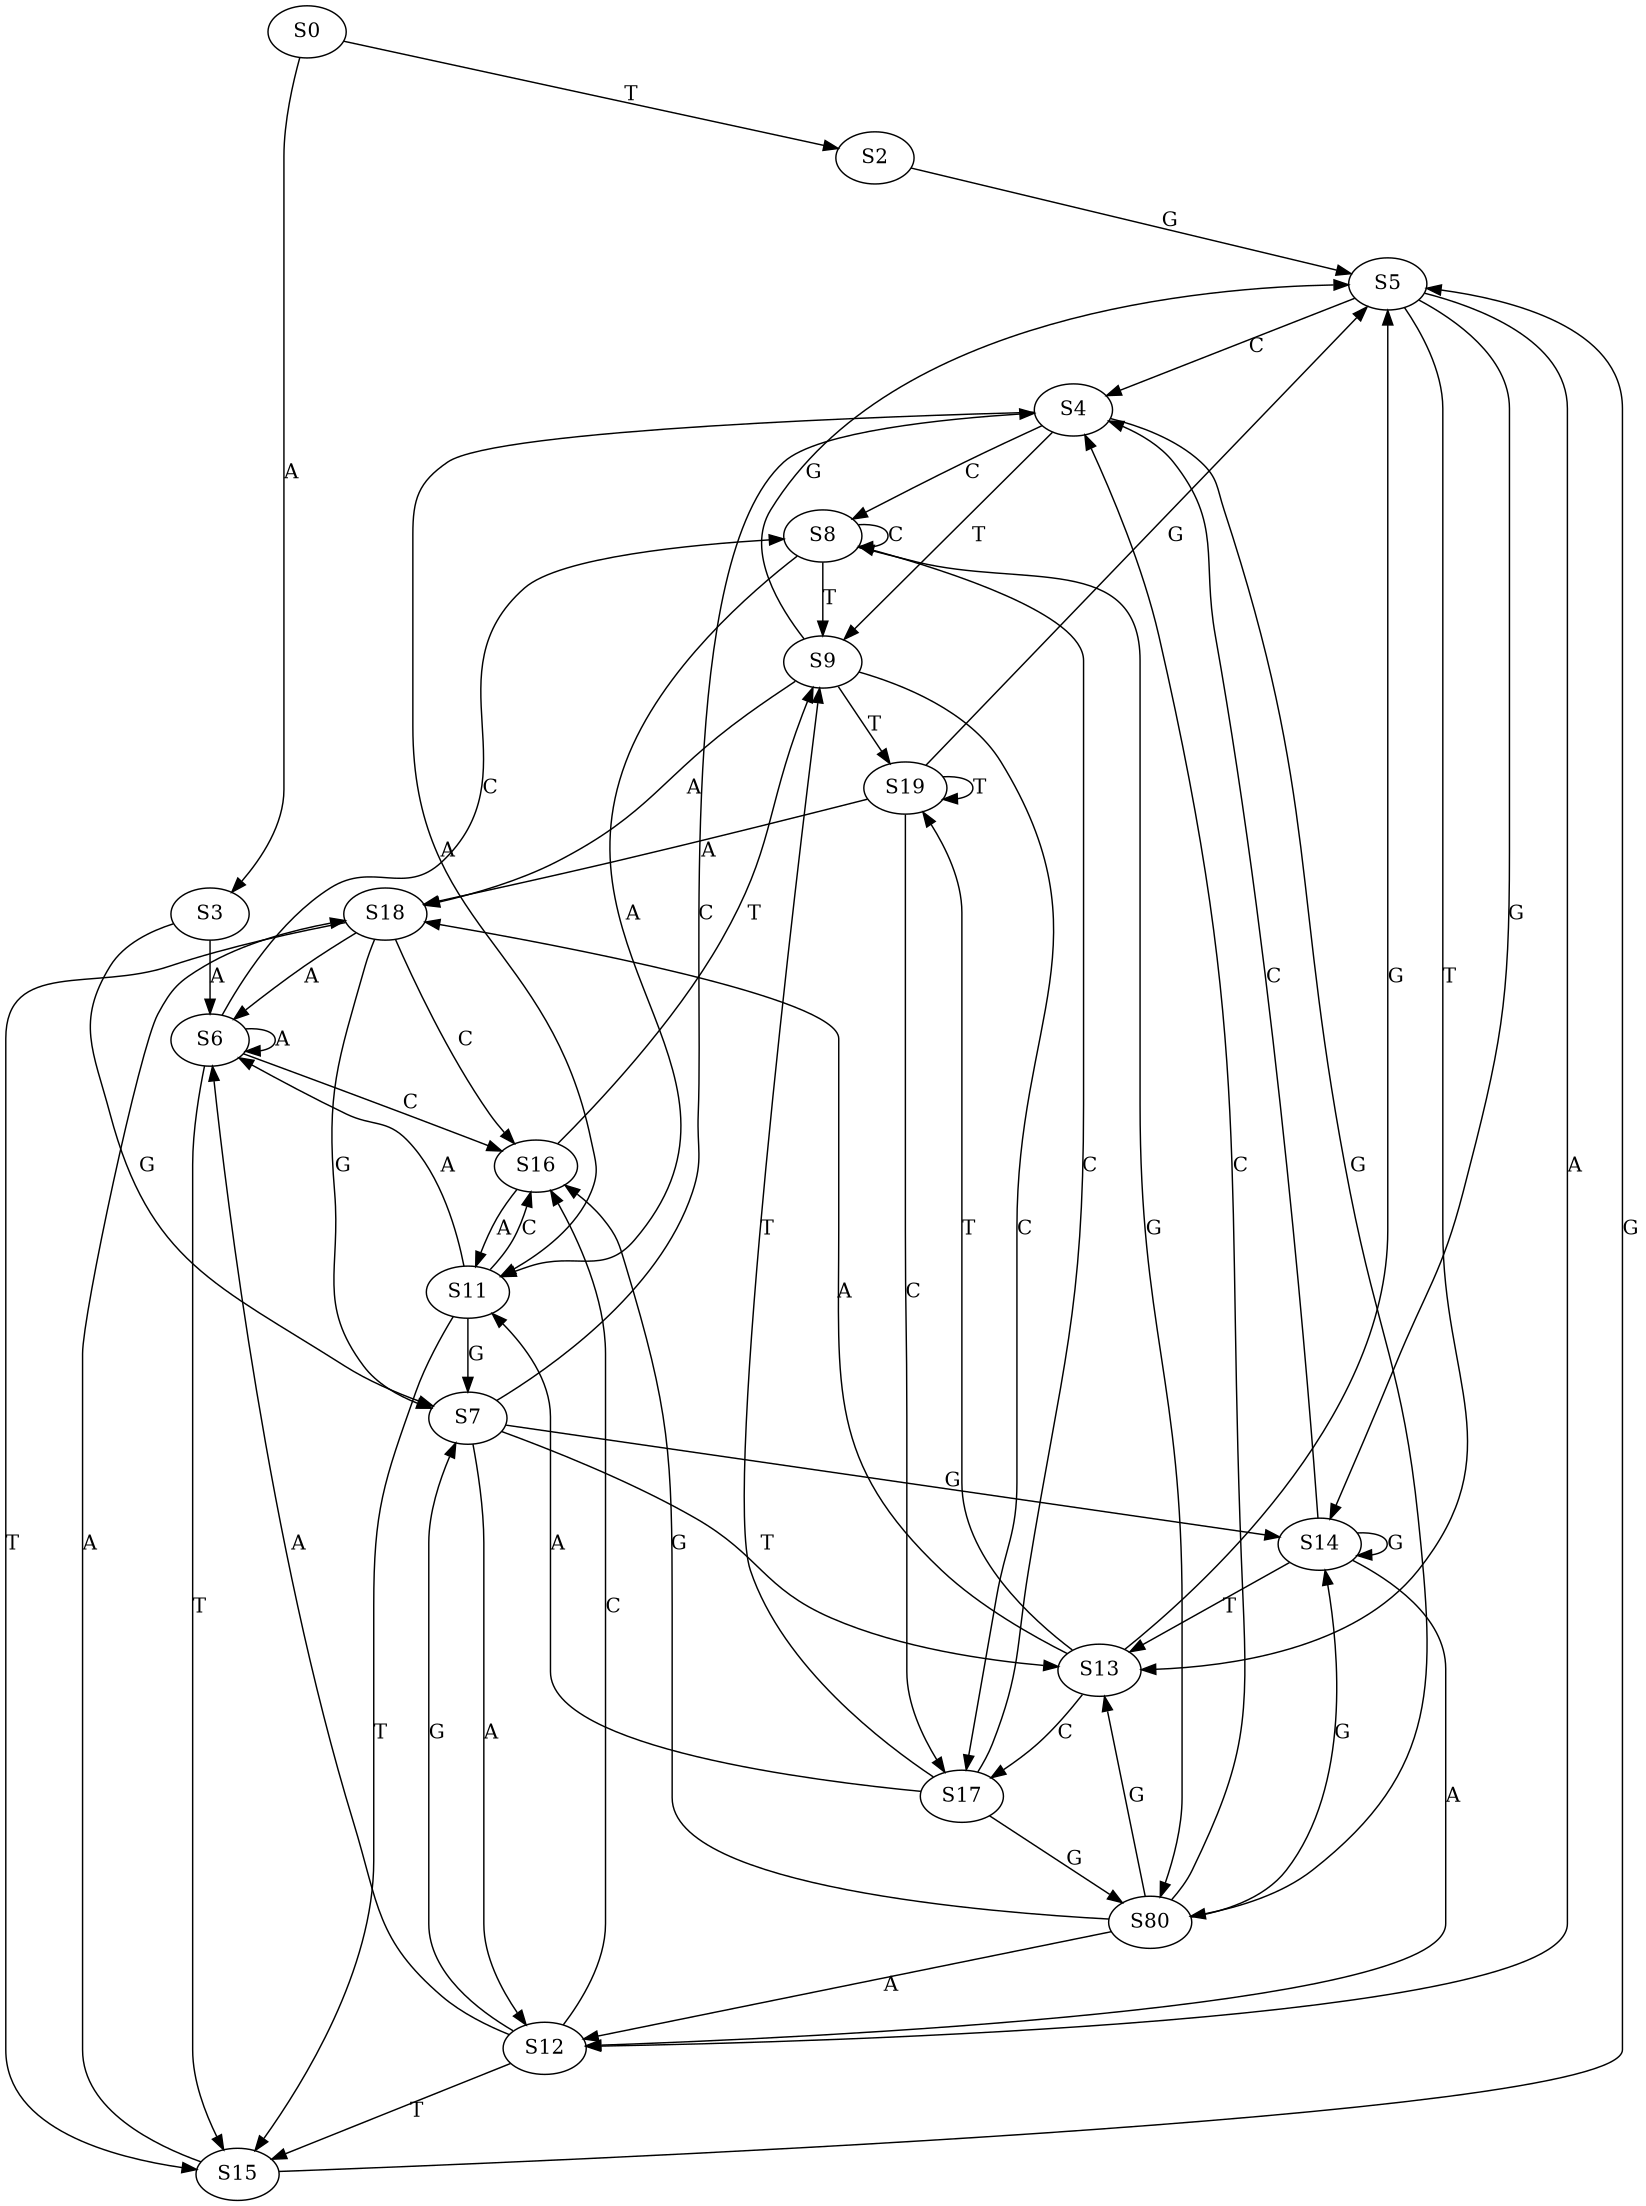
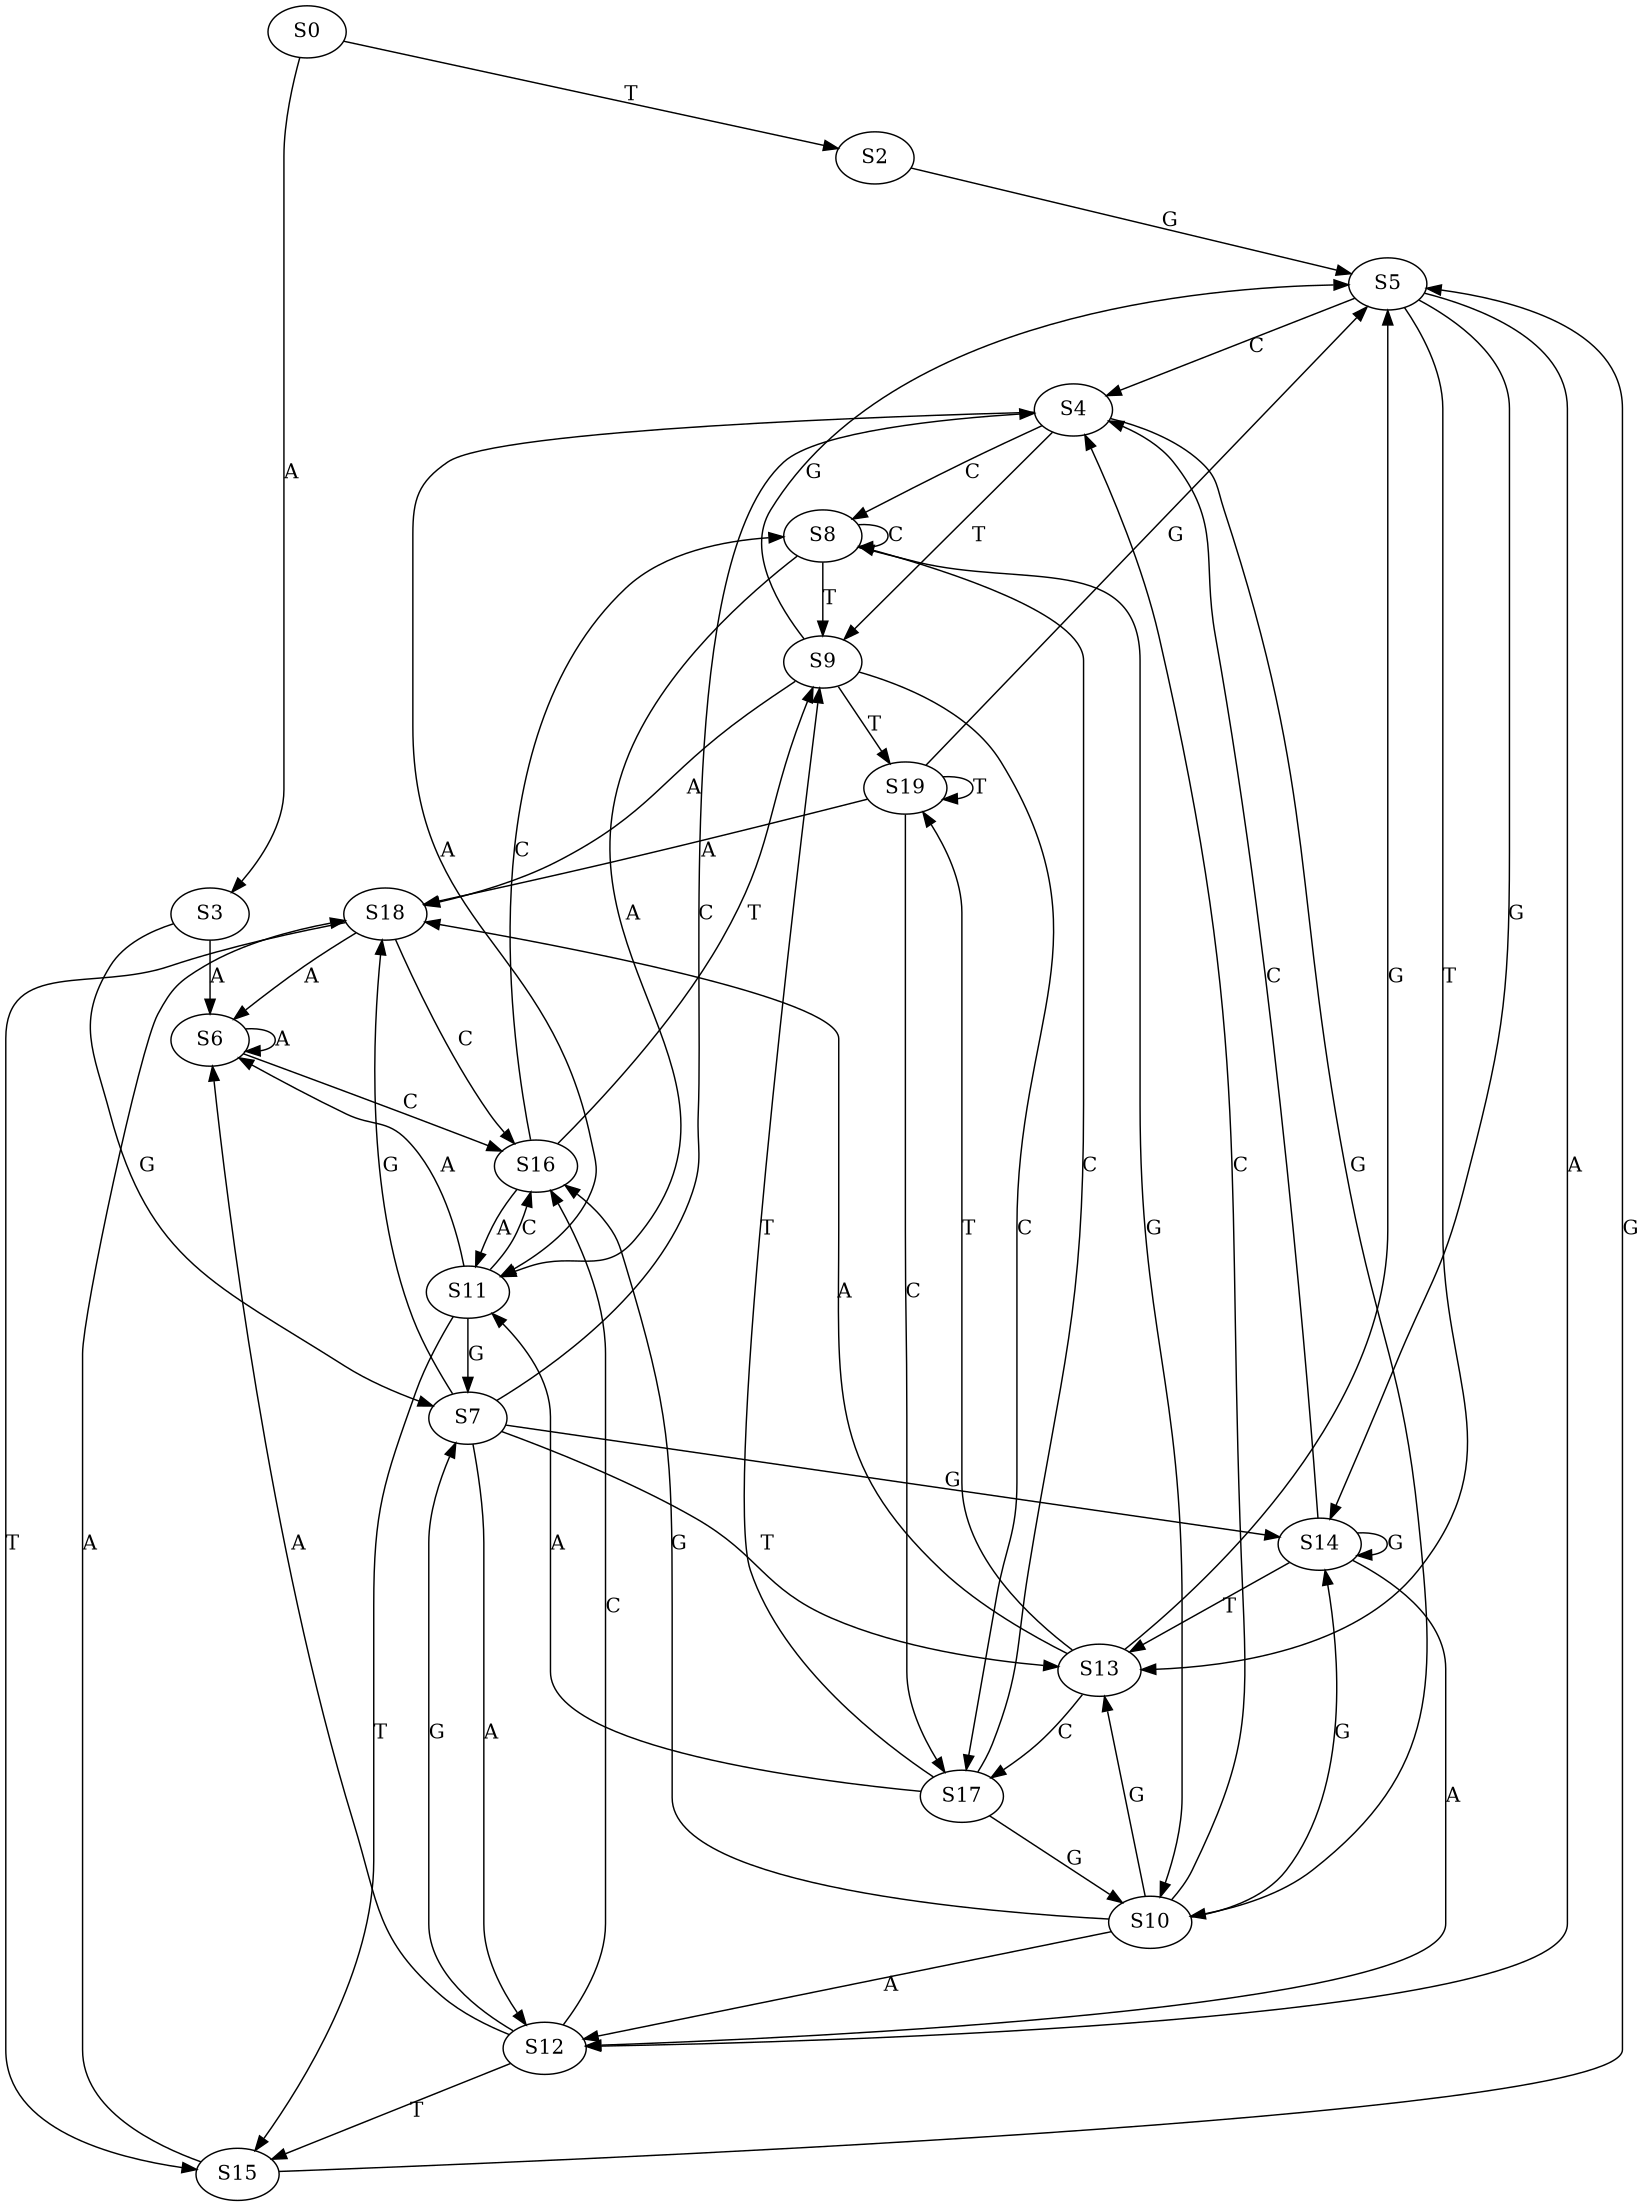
(483, 742) -> (528, 775)
(334, 1186) -> (381, 1181)
(193, 1603) -> none
(1150, 1922) -> (1150, 1922)
